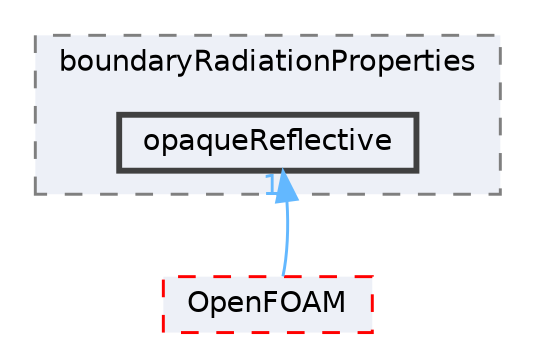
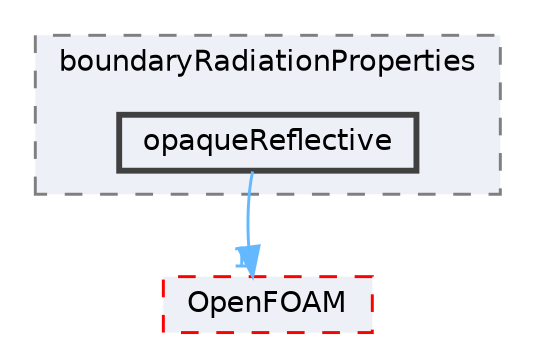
(287, 239) -> (248, 213)
